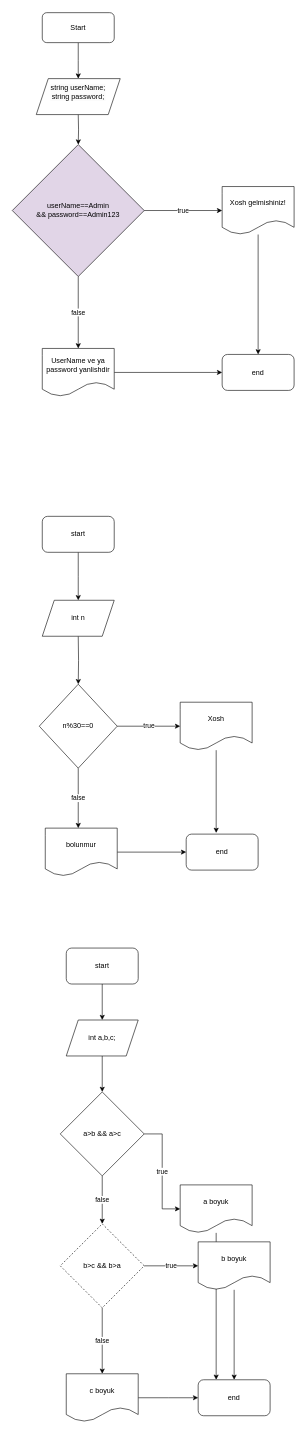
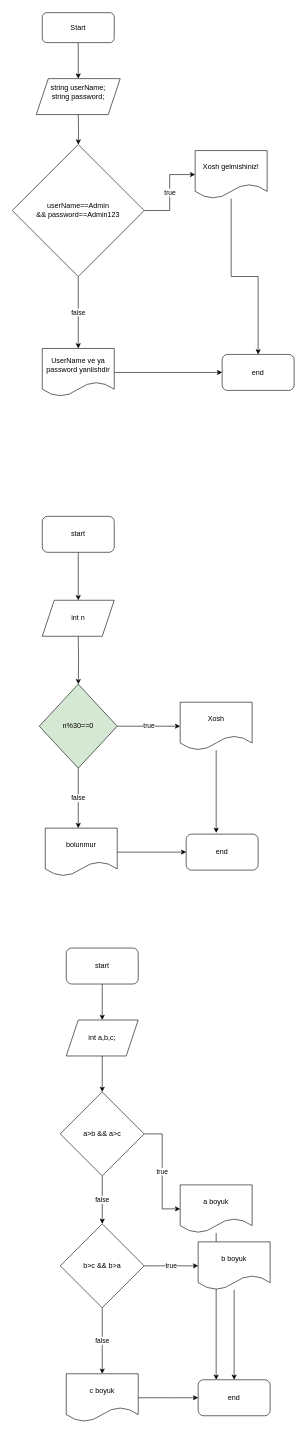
(78, 210) -> (78, 210)
(258, 210) -> (231, 174)
(78, 726) -> (78, 726)
(102, 1266) -> (102, 1266)
